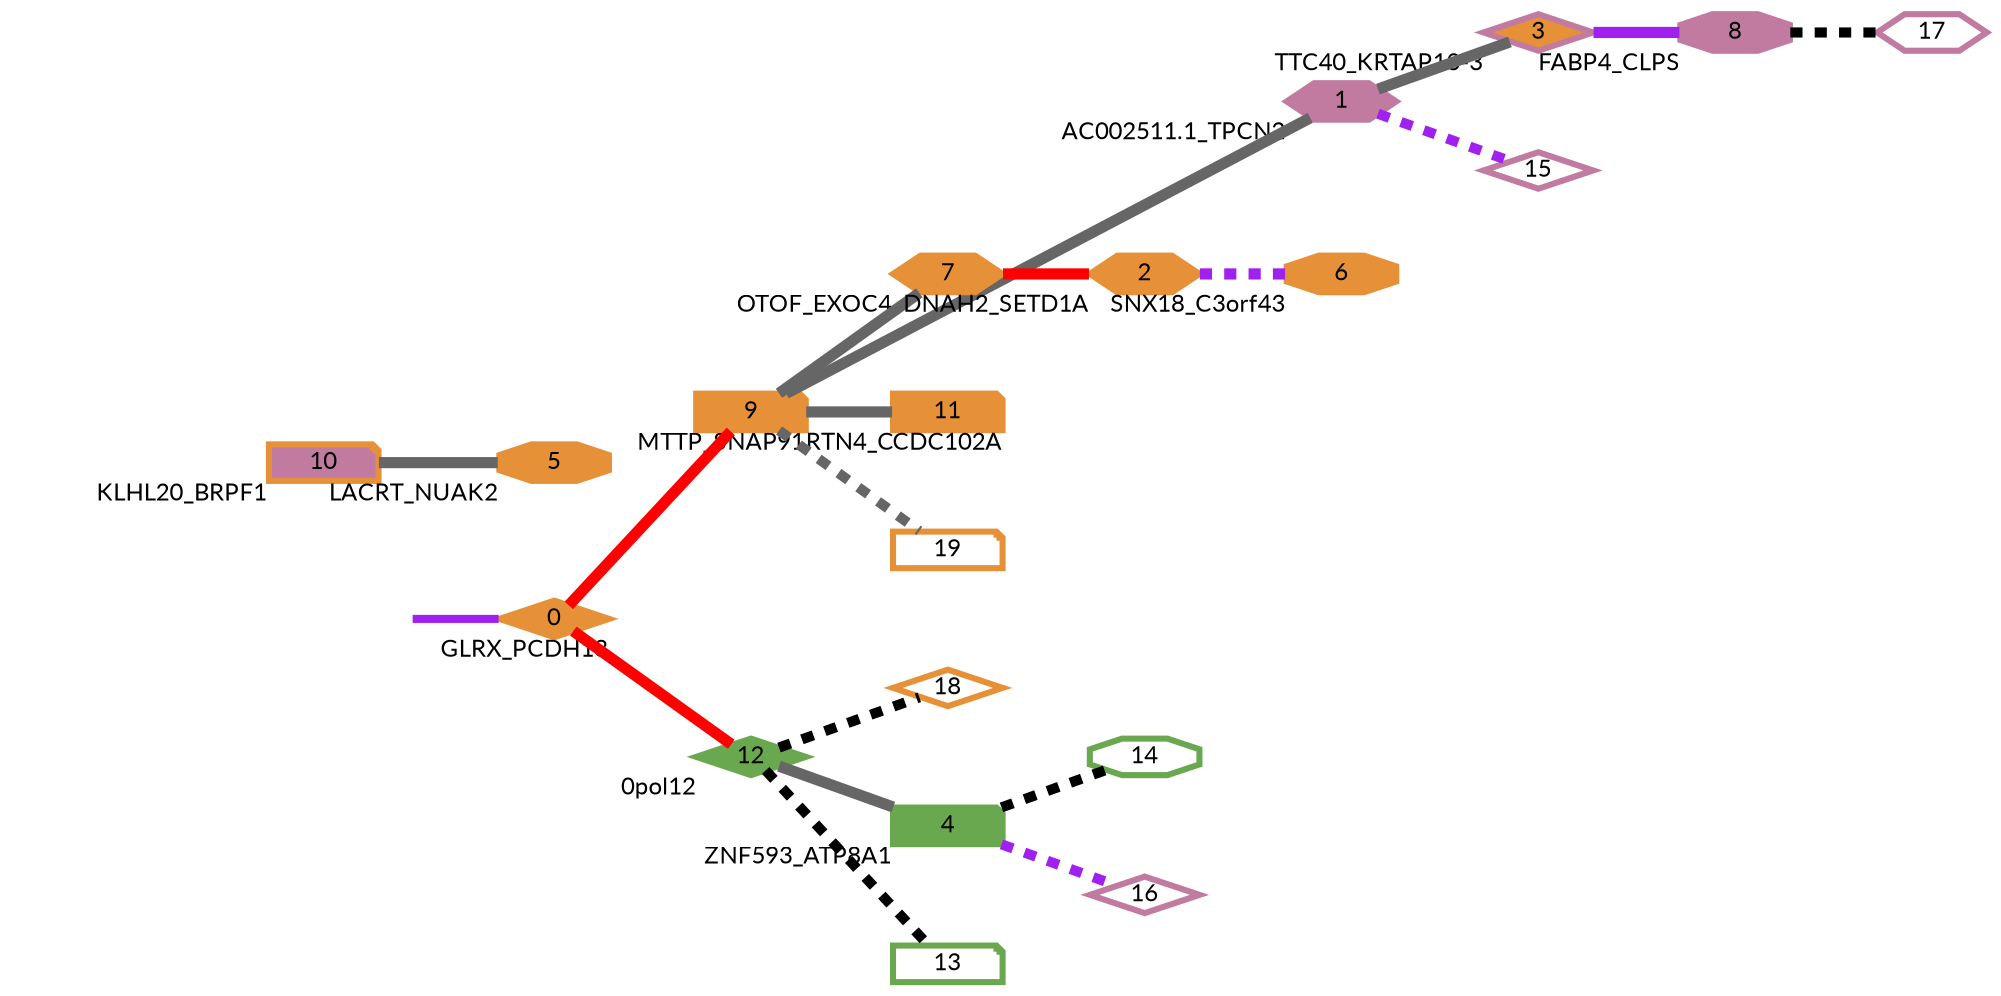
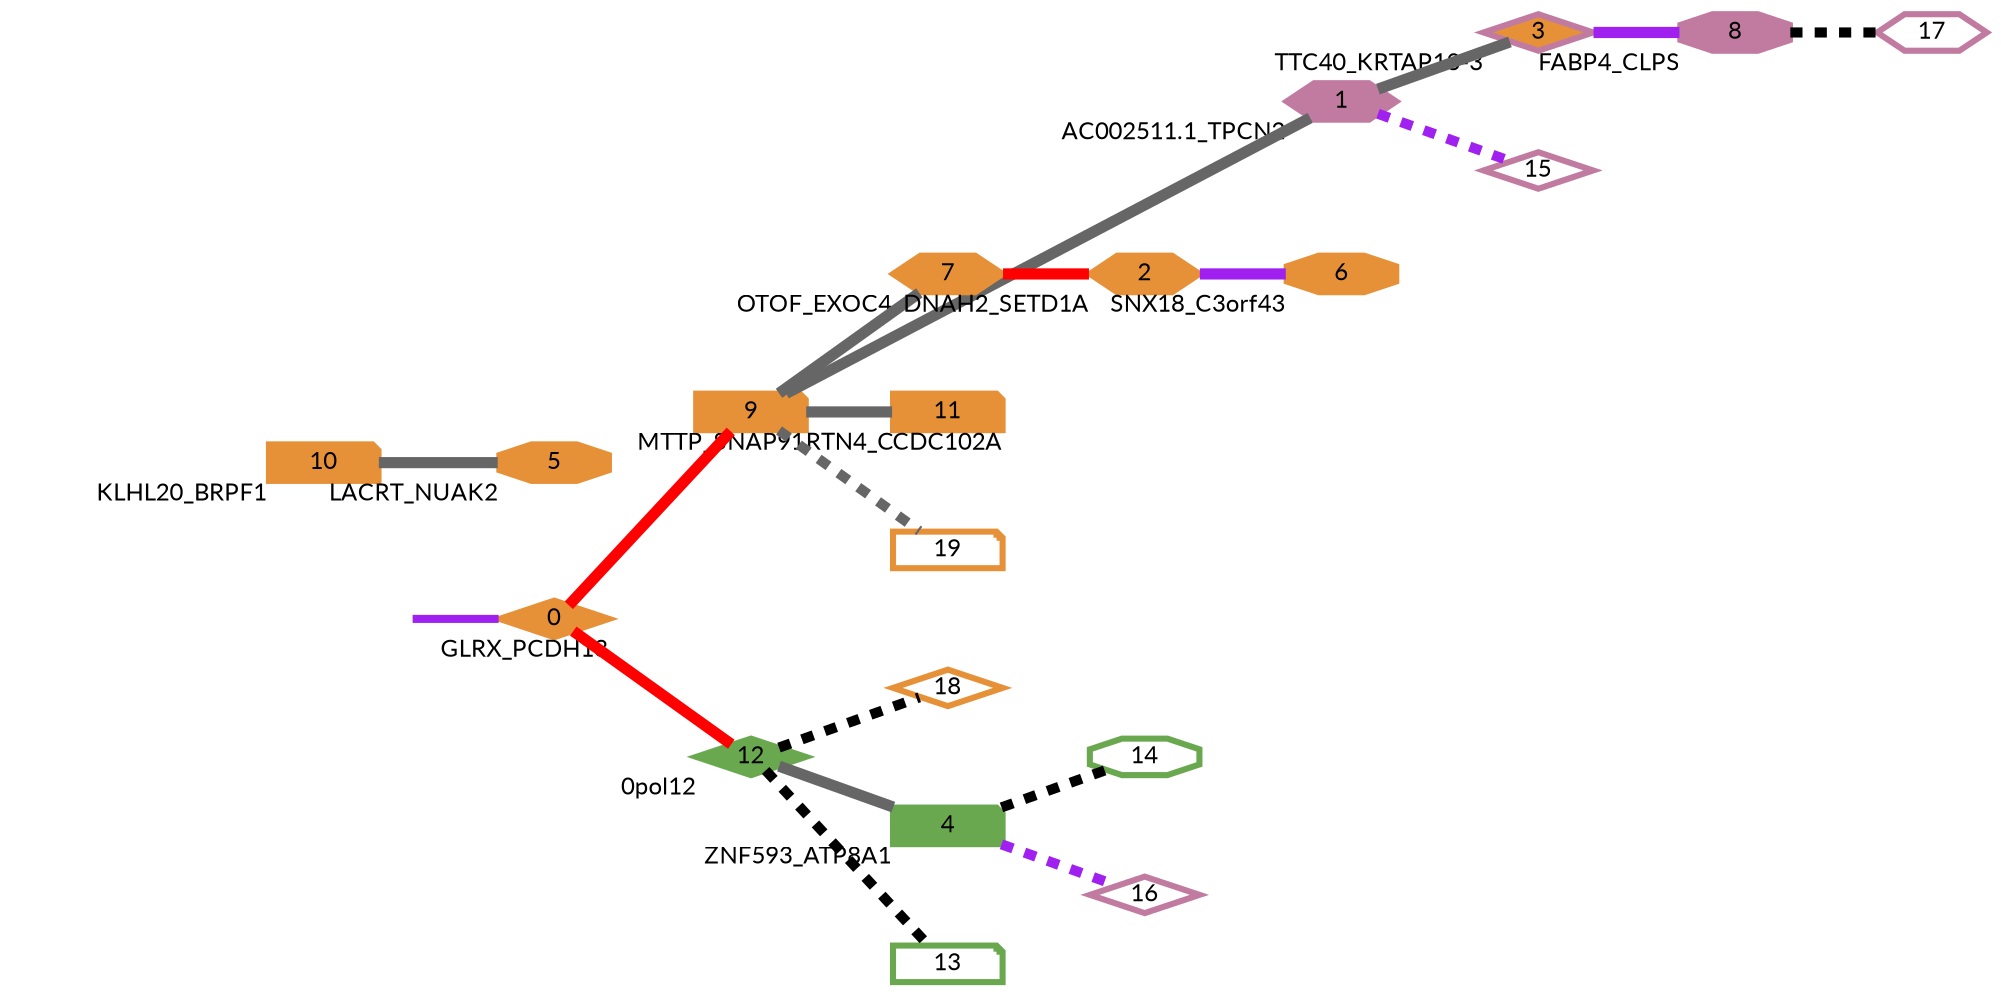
(1243, 274) -> (1243, 274)
(324, 463) -> (324, 463)
